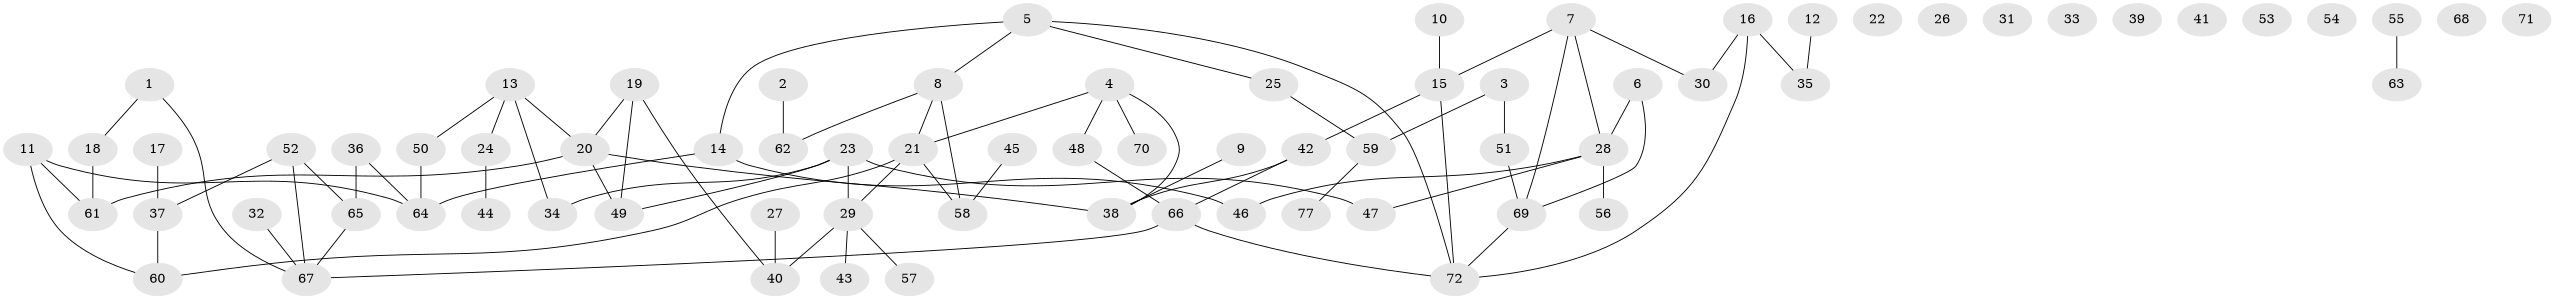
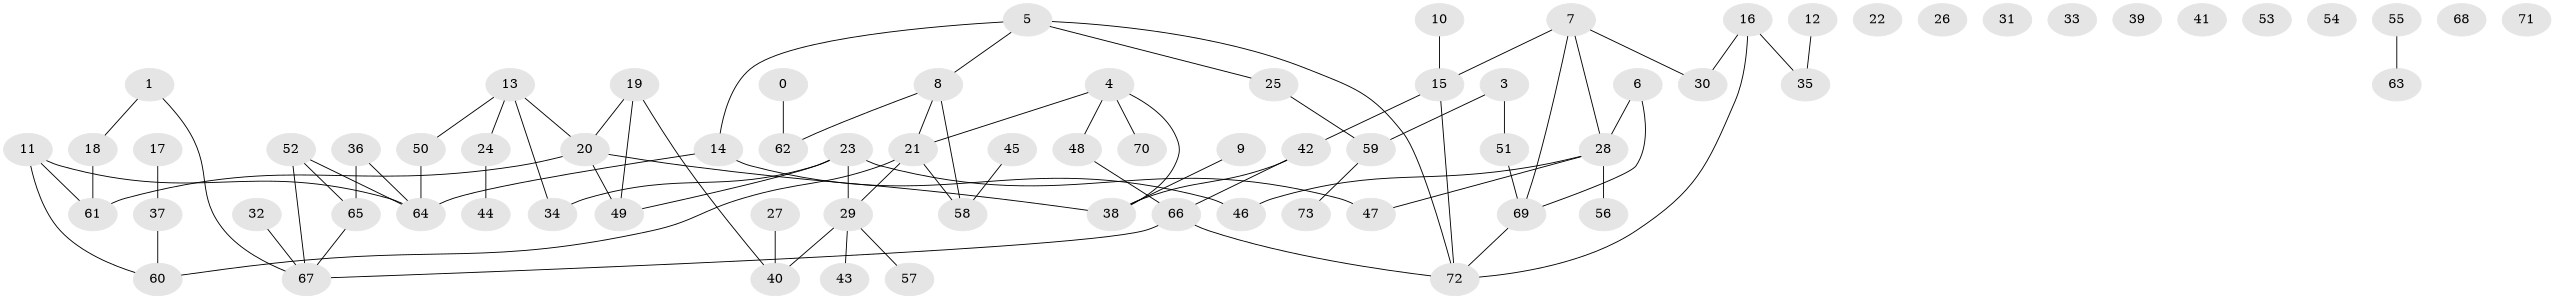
(783, 85) -> (783, 85)
(248, 171) -> (363, 185)
(1306, 215) -> (1306, 215)
